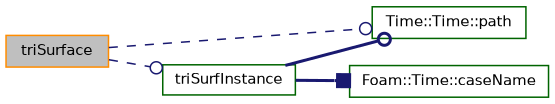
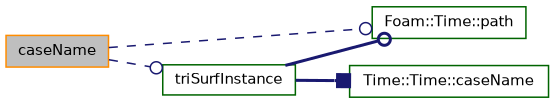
(449, 23) -> (449, 23)
(57, 51) -> (57, 51)
(449, 81) -> (449, 81)
